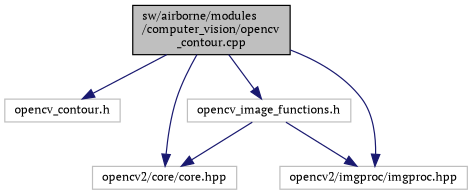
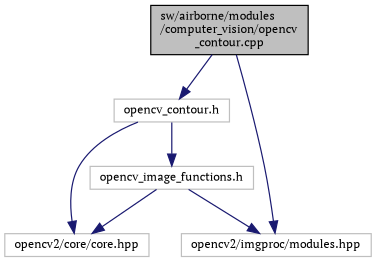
(241, 72) -> (172, 138)
(175, 102) -> (84, 159)
(374, 178) -> (276, 245)
